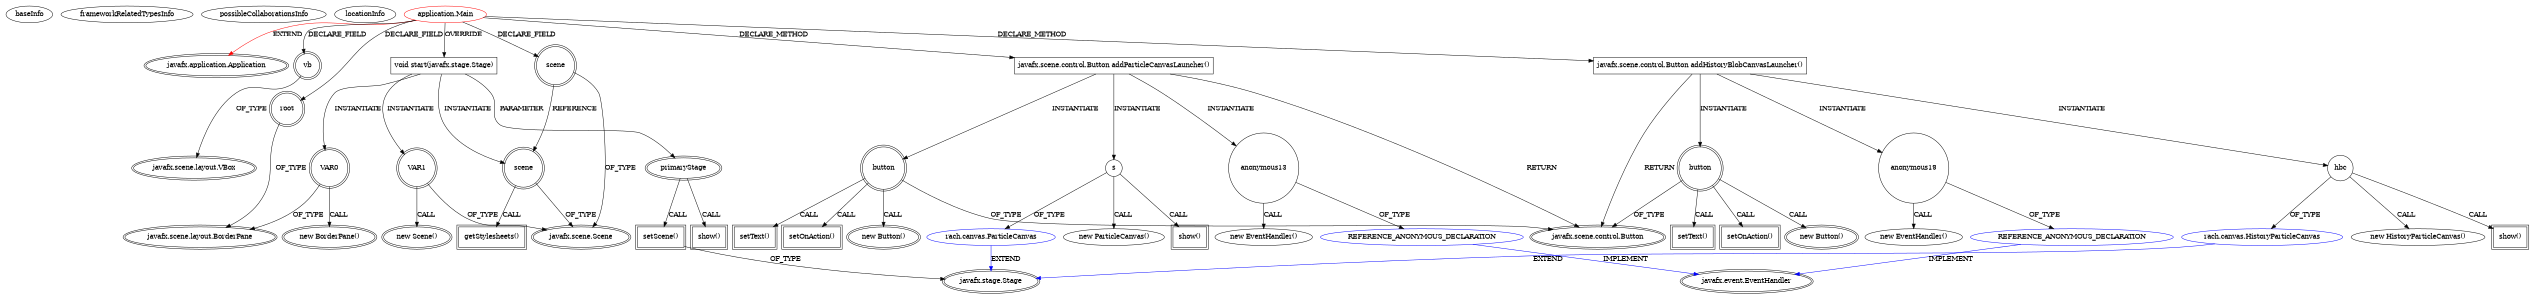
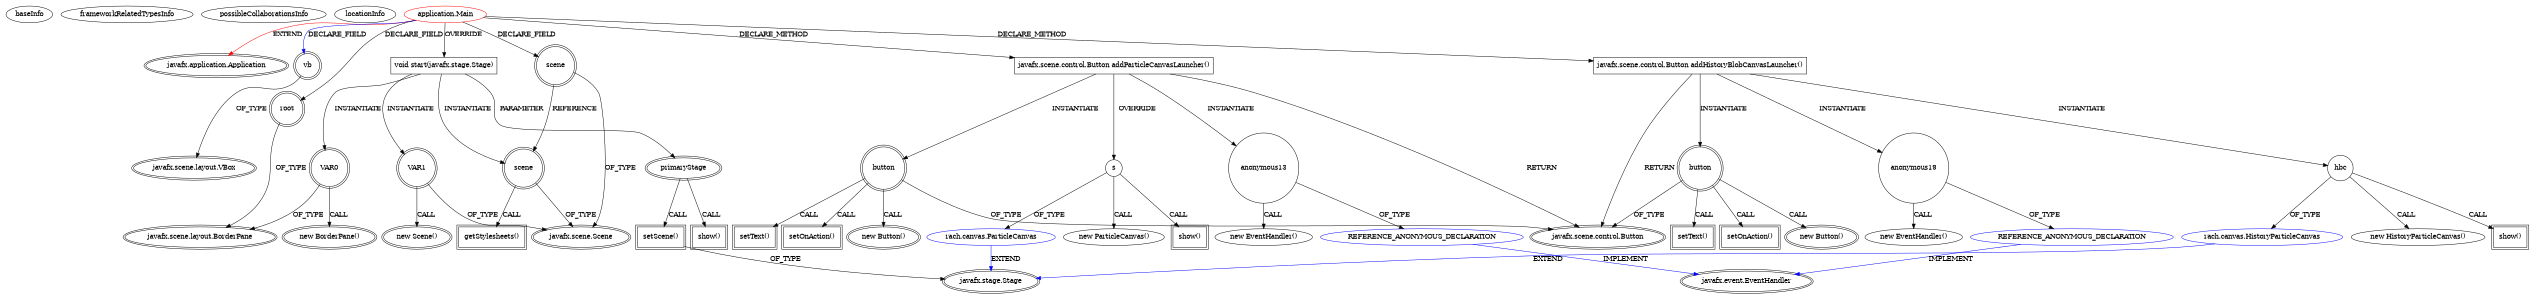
(333, 26) -> (333, 26)
(1137, 109) -> (1137, 109)
